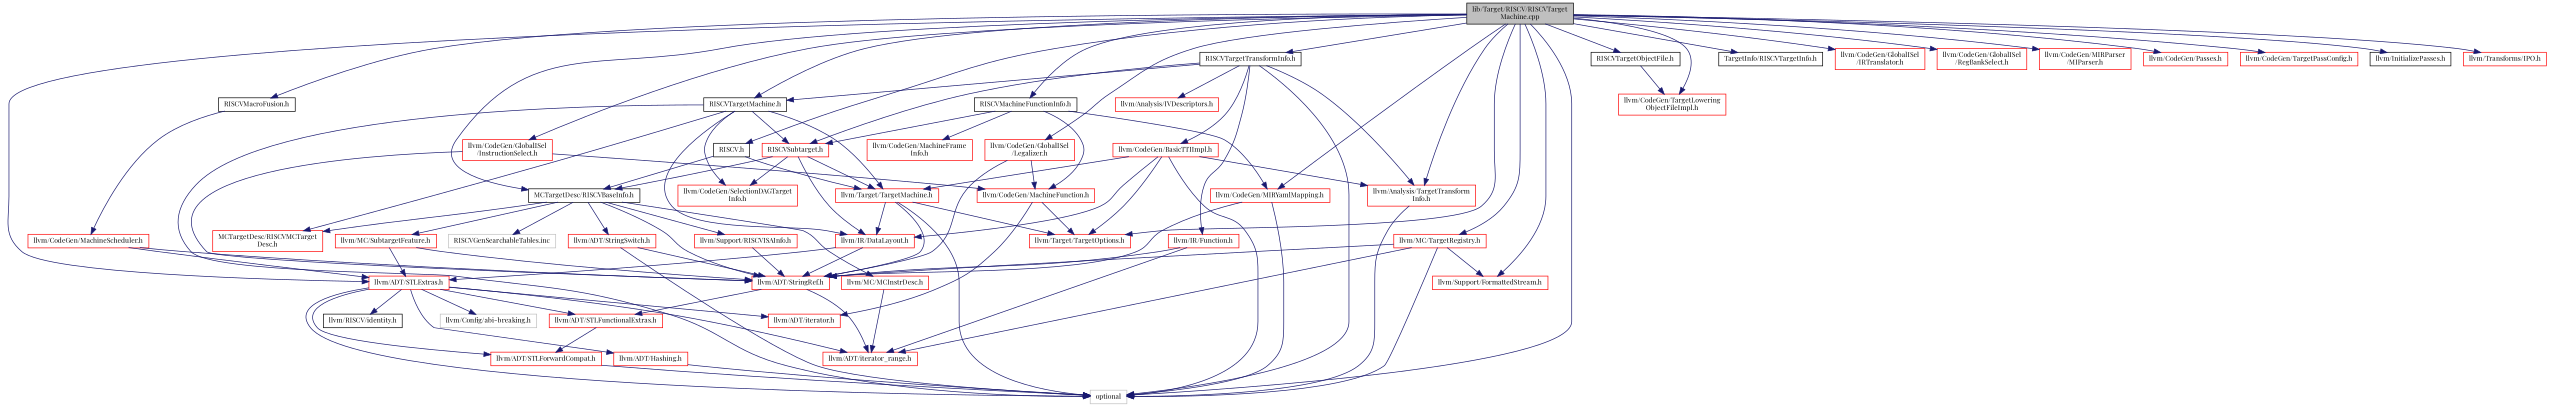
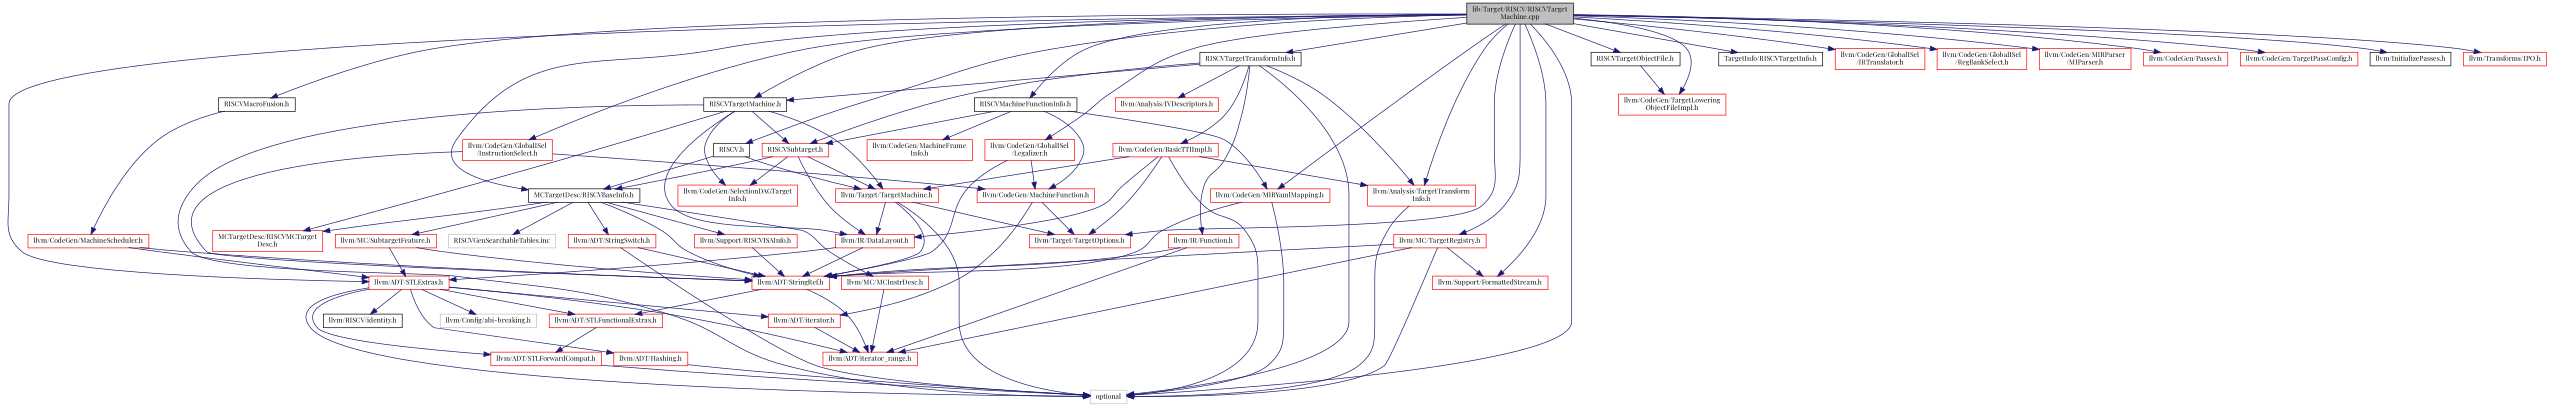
none -> (834, 338)
